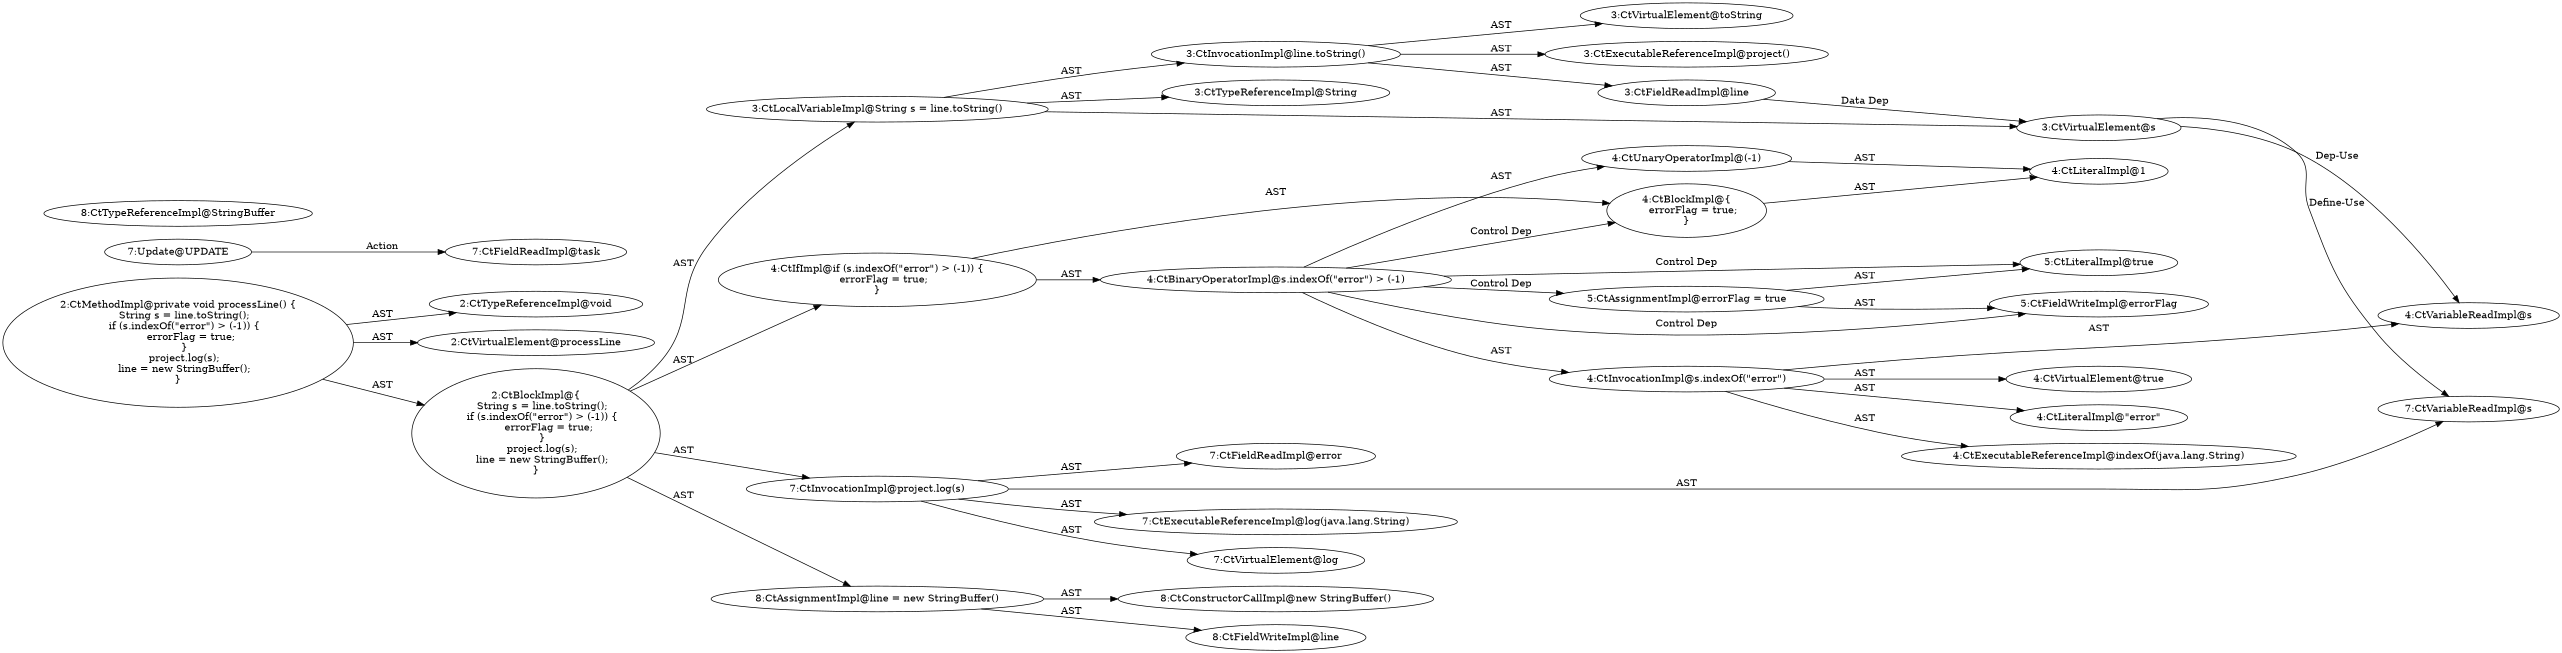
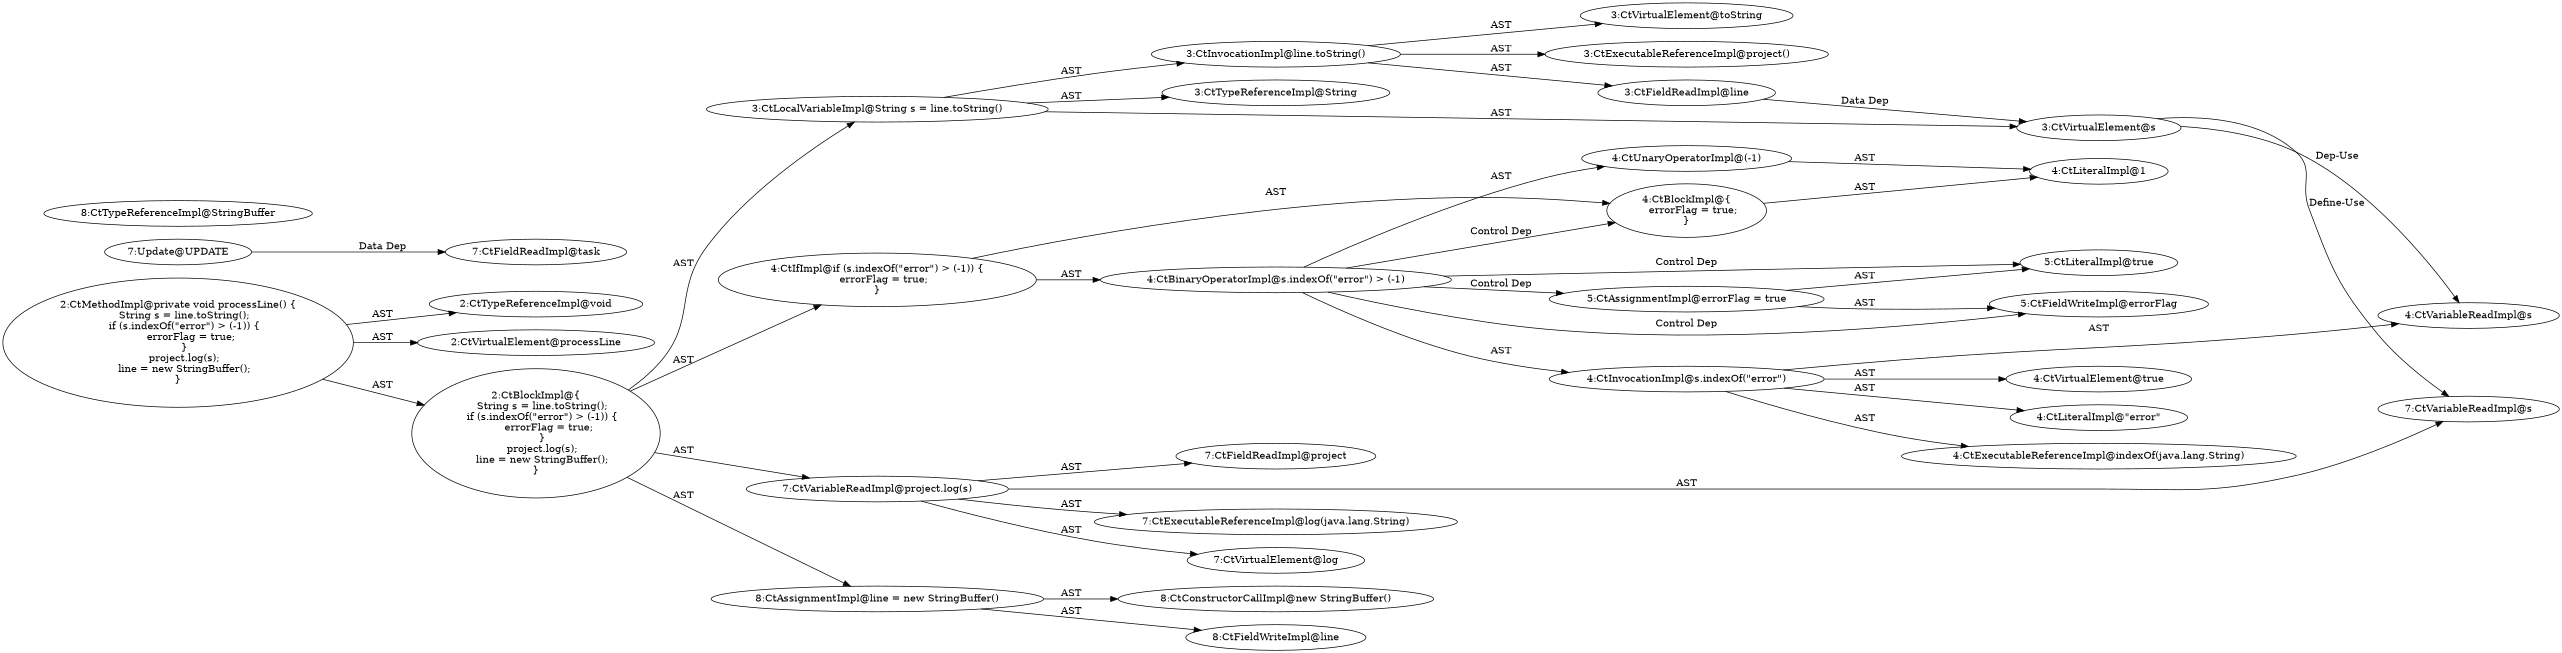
(383, 247) -> (383, 247)
(1276, 456) -> (1276, 456)
(877, 489) -> (877, 489)
